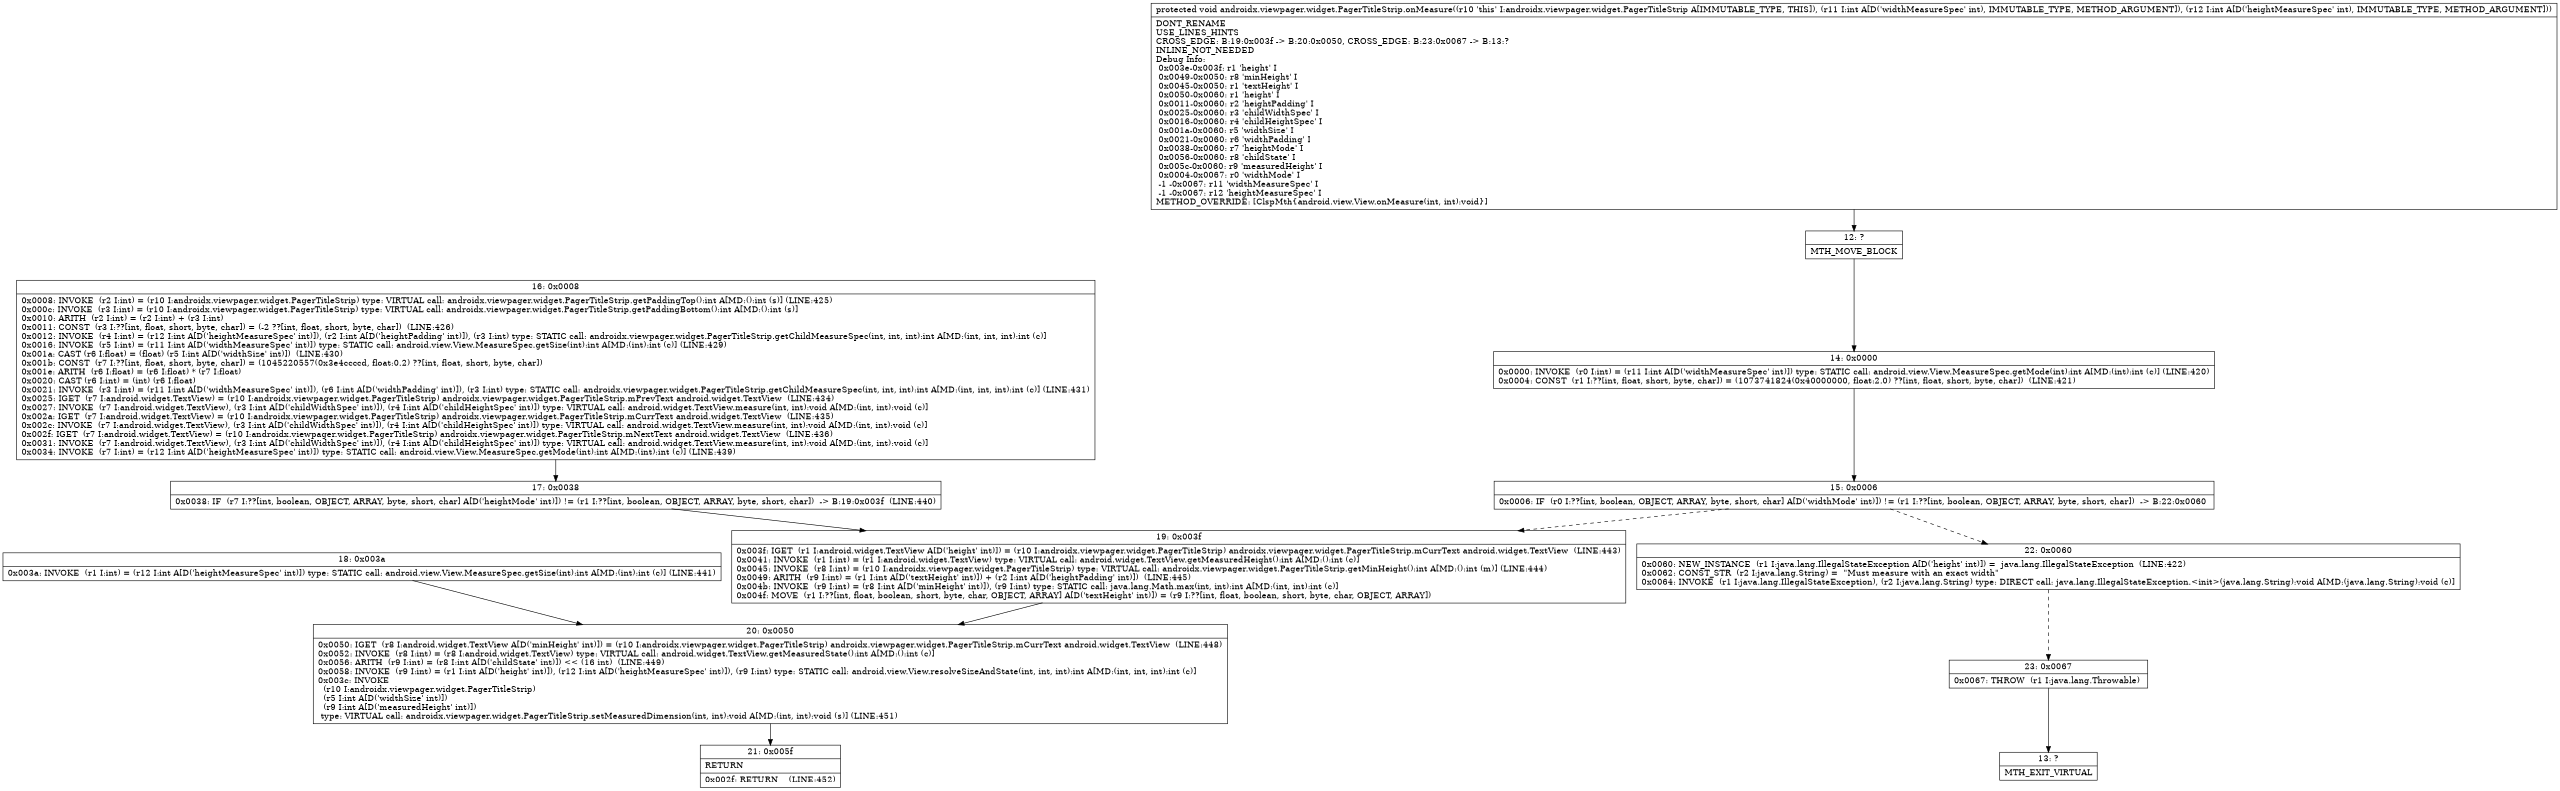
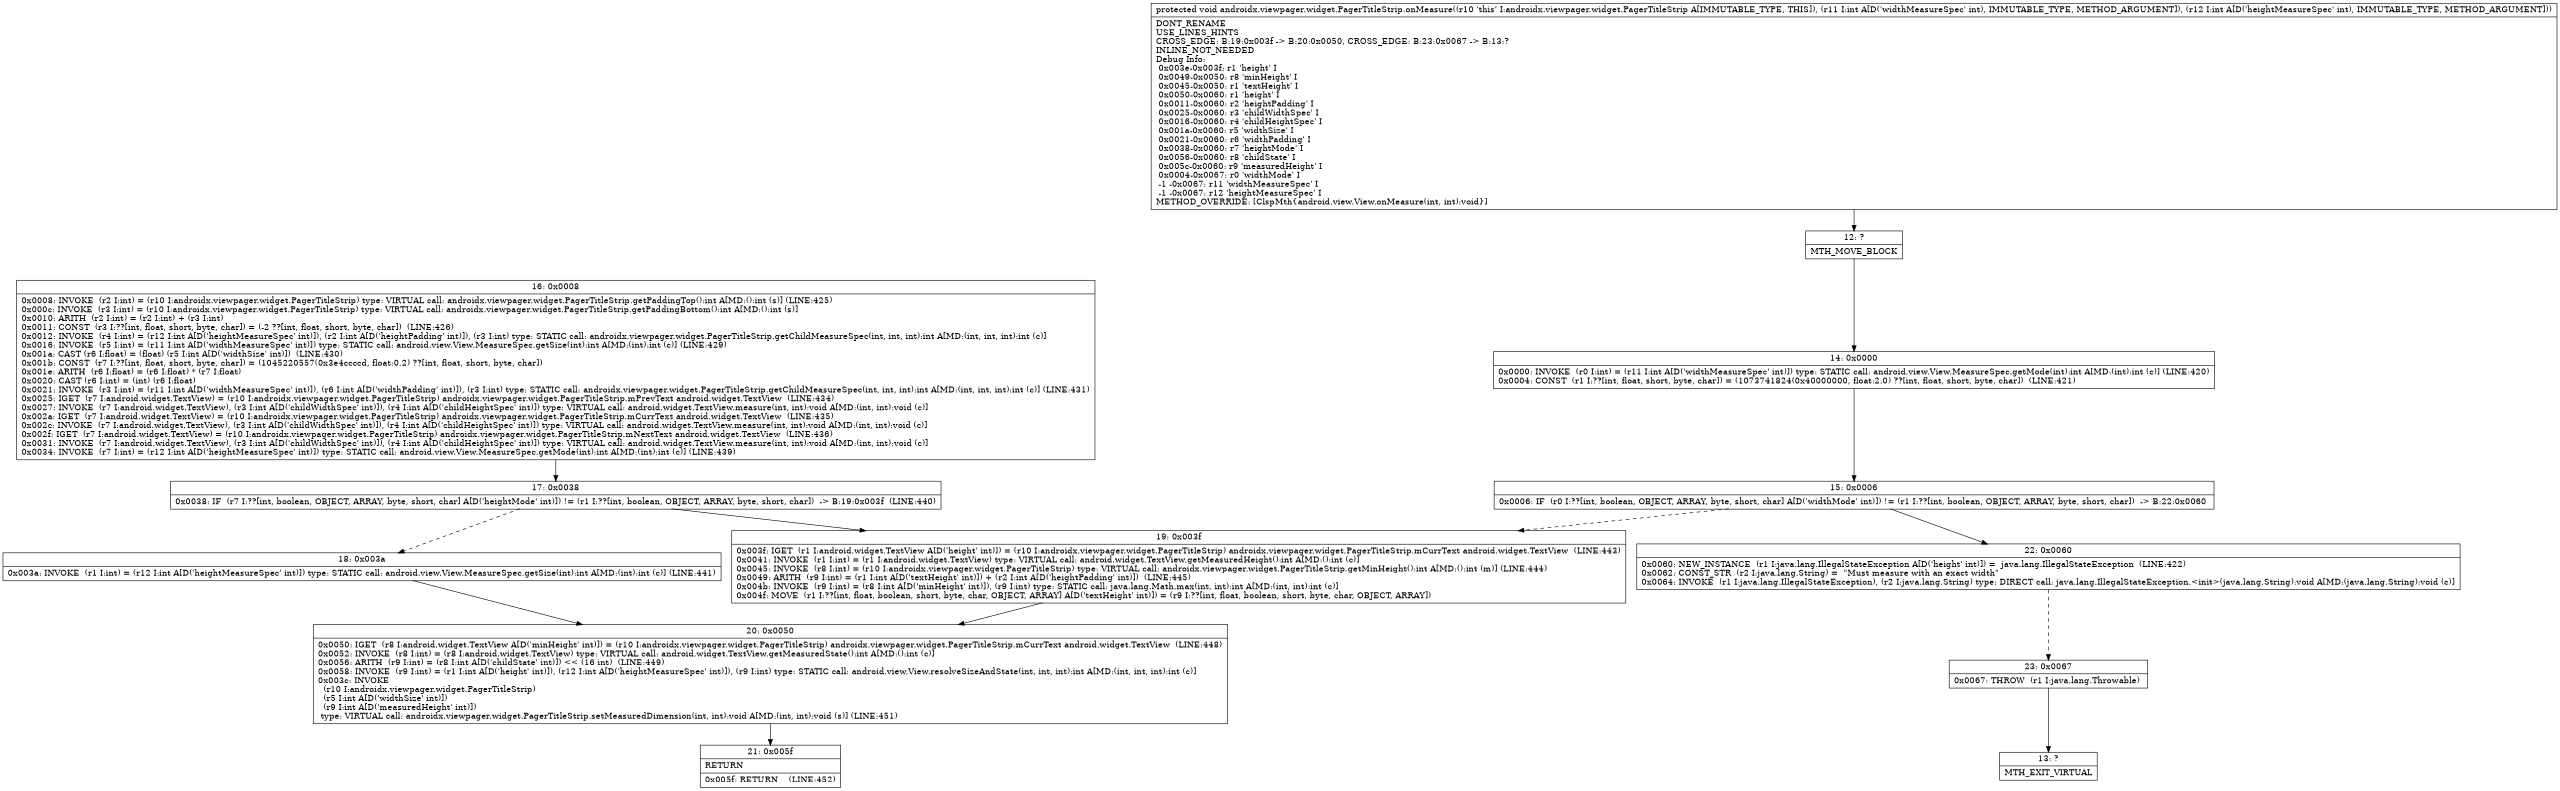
(1936, 525) -> (1936, 525)
none -> (462, 530)
(770, 780) -> (770, 780)
